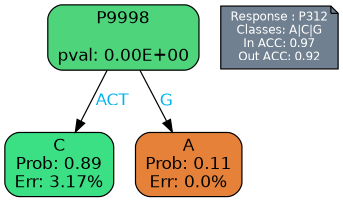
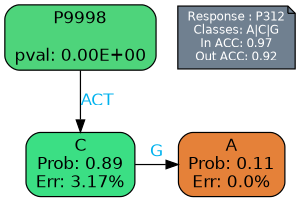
(153, 96) -> (150, 165)
